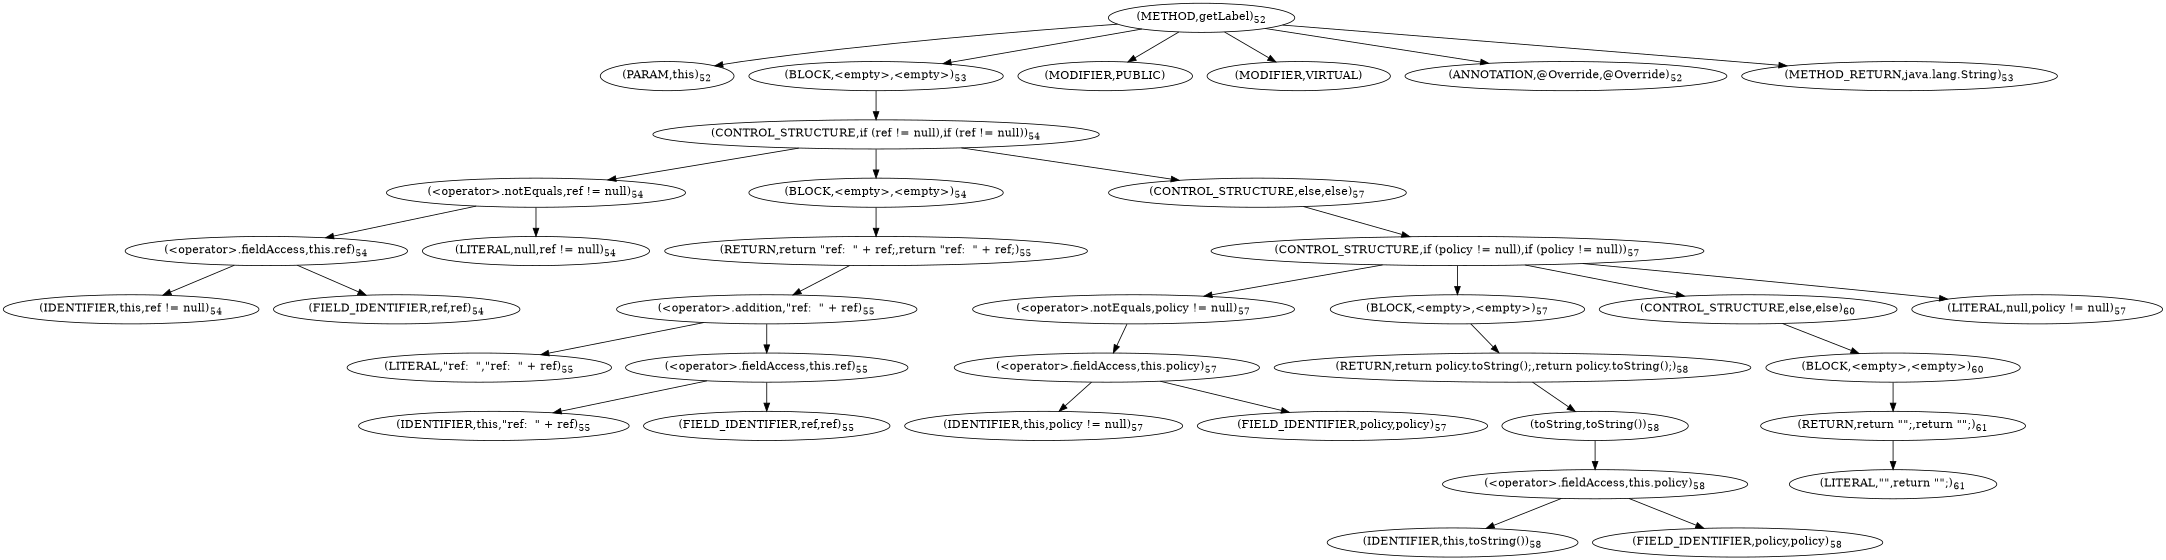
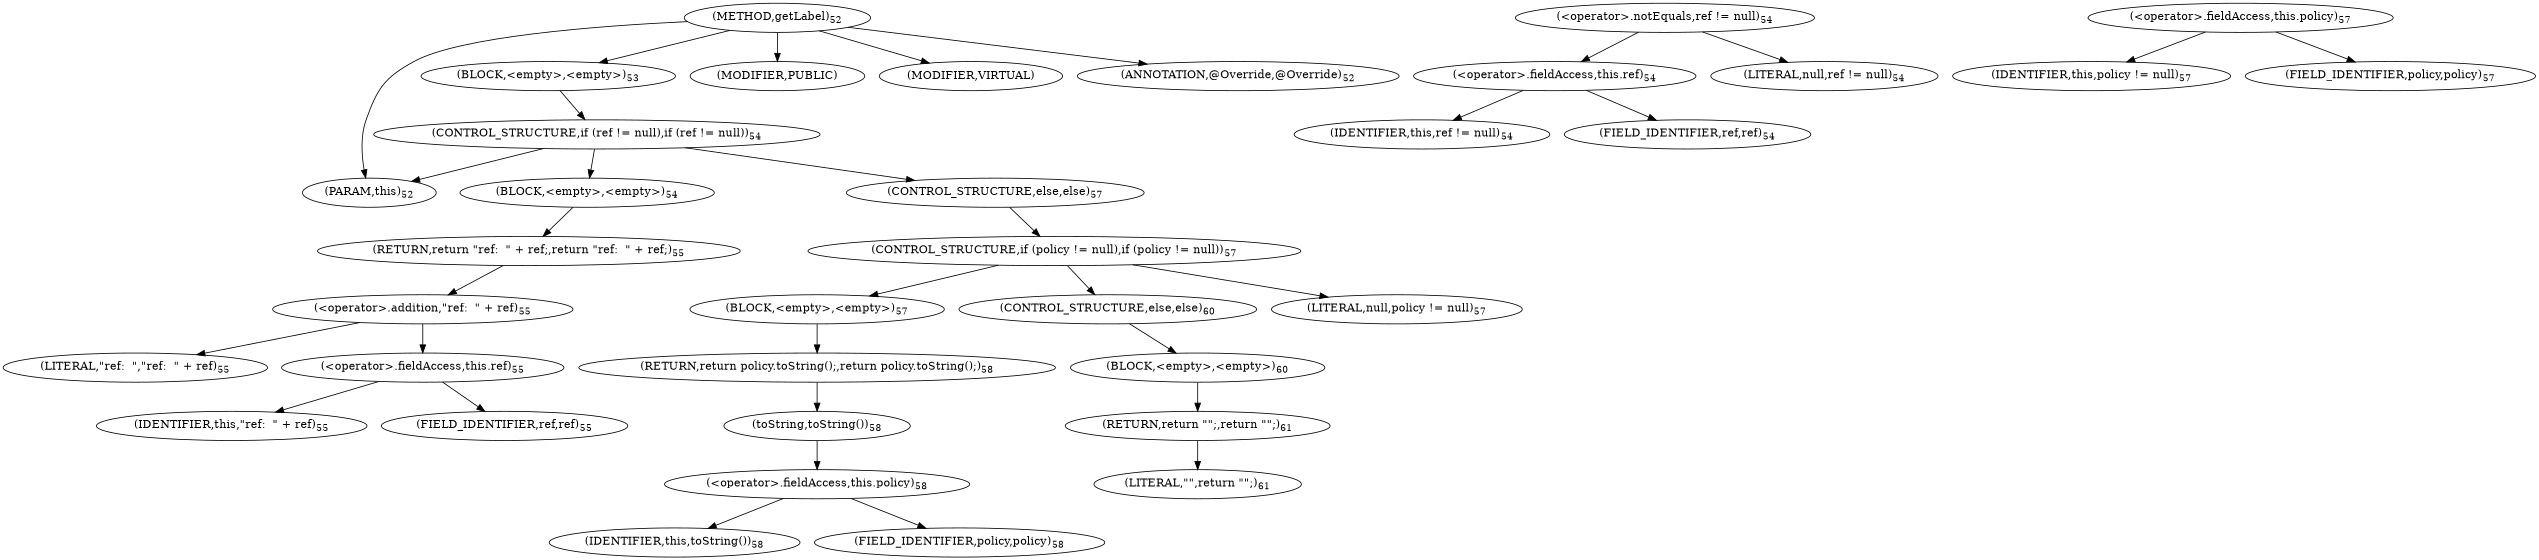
(1900, 76) -> none
(707, 163) -> (481, 164)
(1134, 309) -> none
